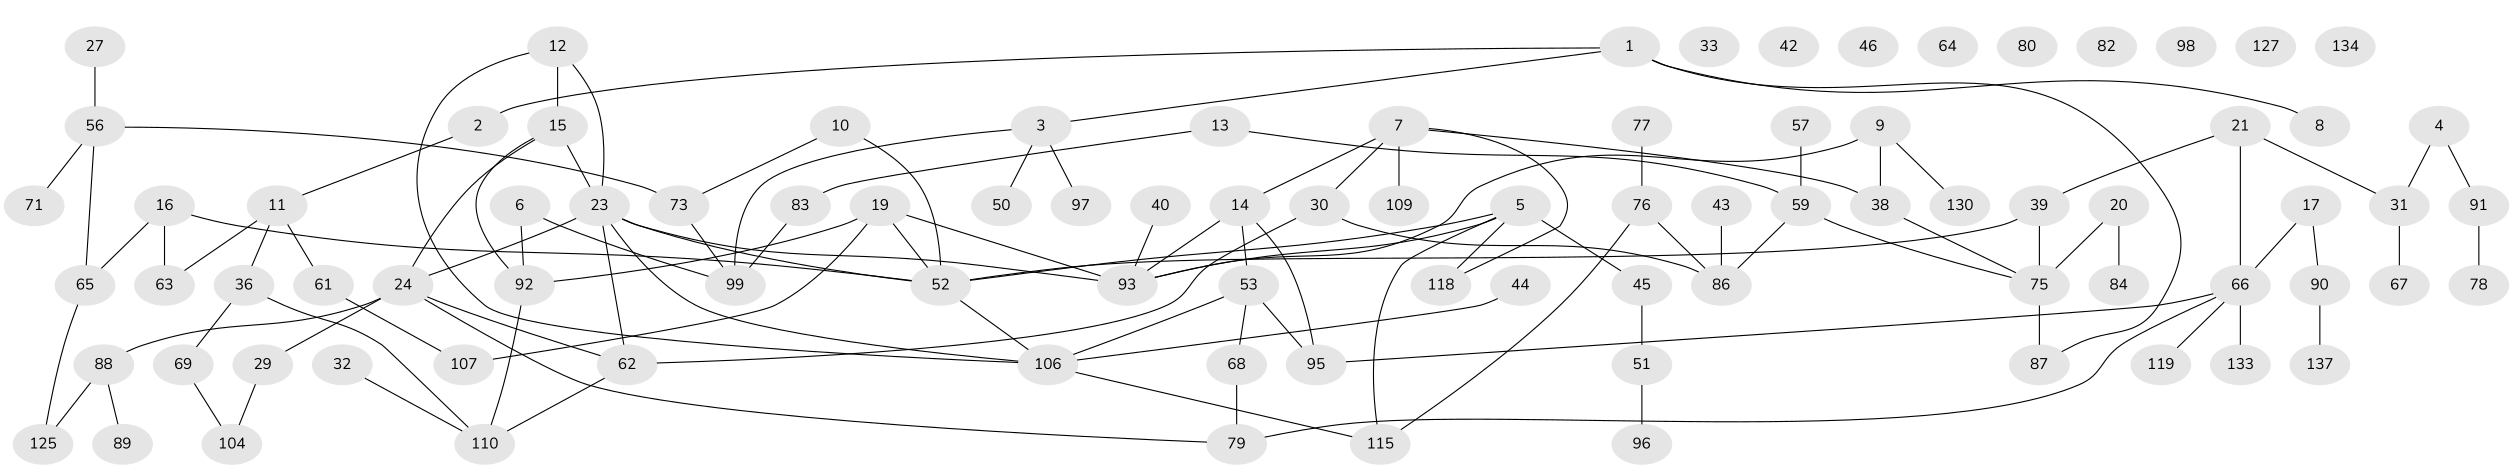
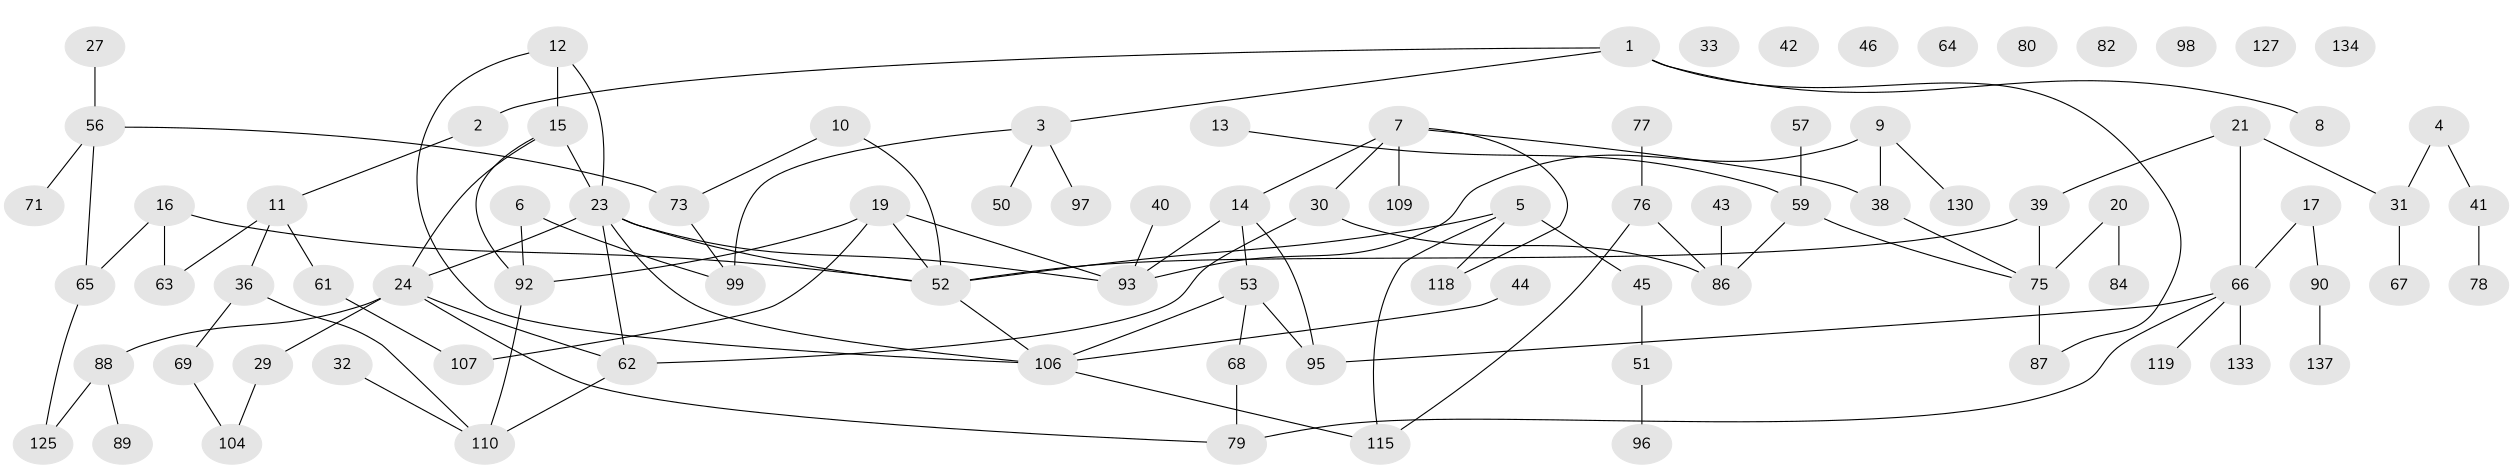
(801, 206) -> none
(2479, 206) -> (2479, 206)
(1326, 251) -> none
